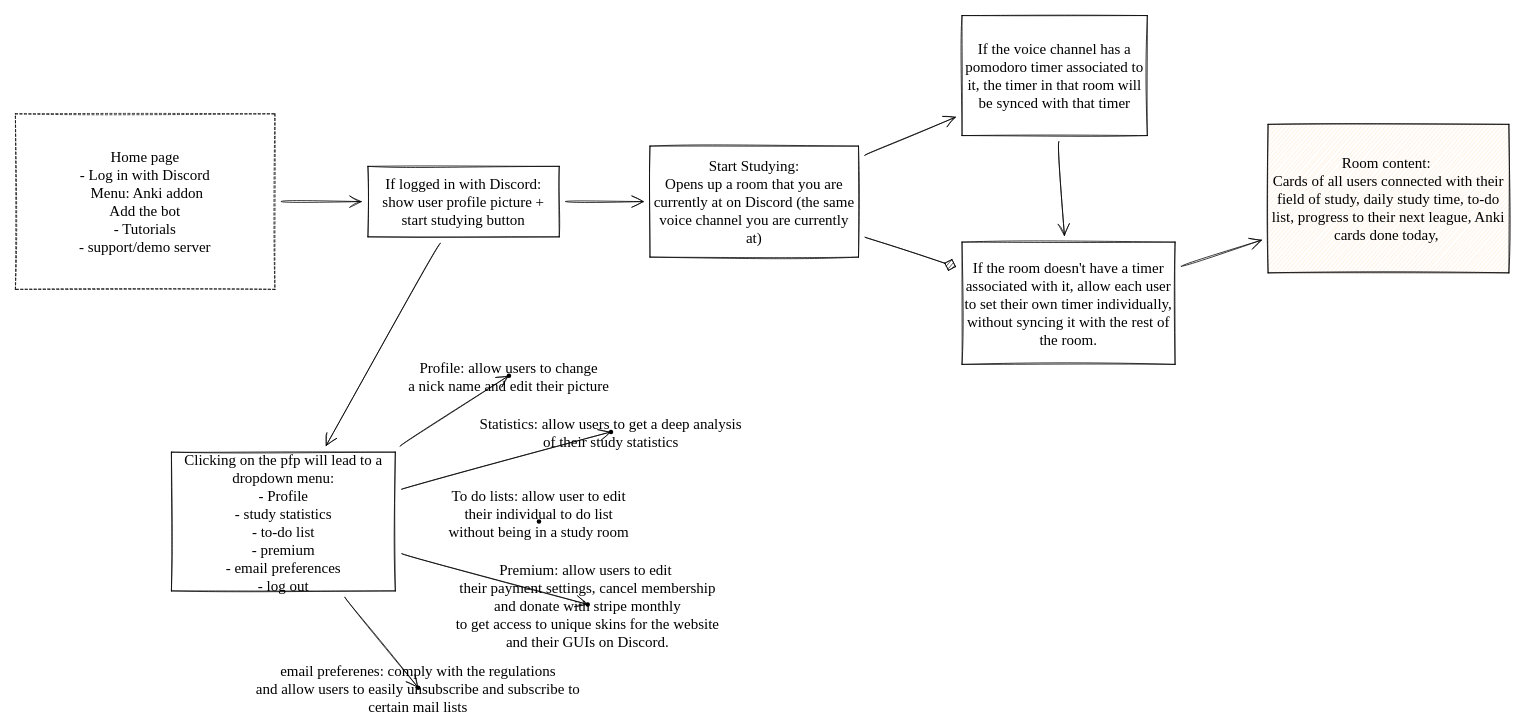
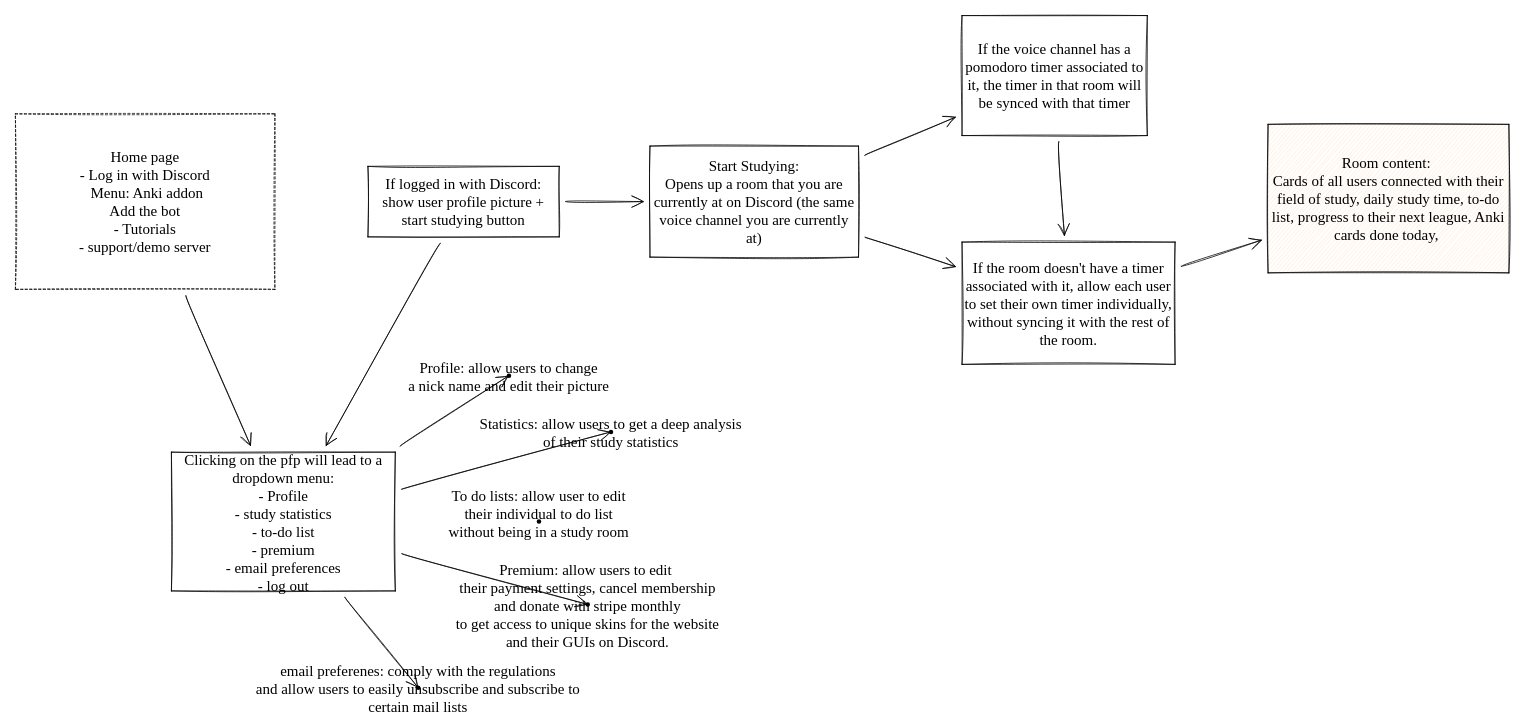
(321, 201) -> (218, 370)
(944, 263) -> (948, 264)
